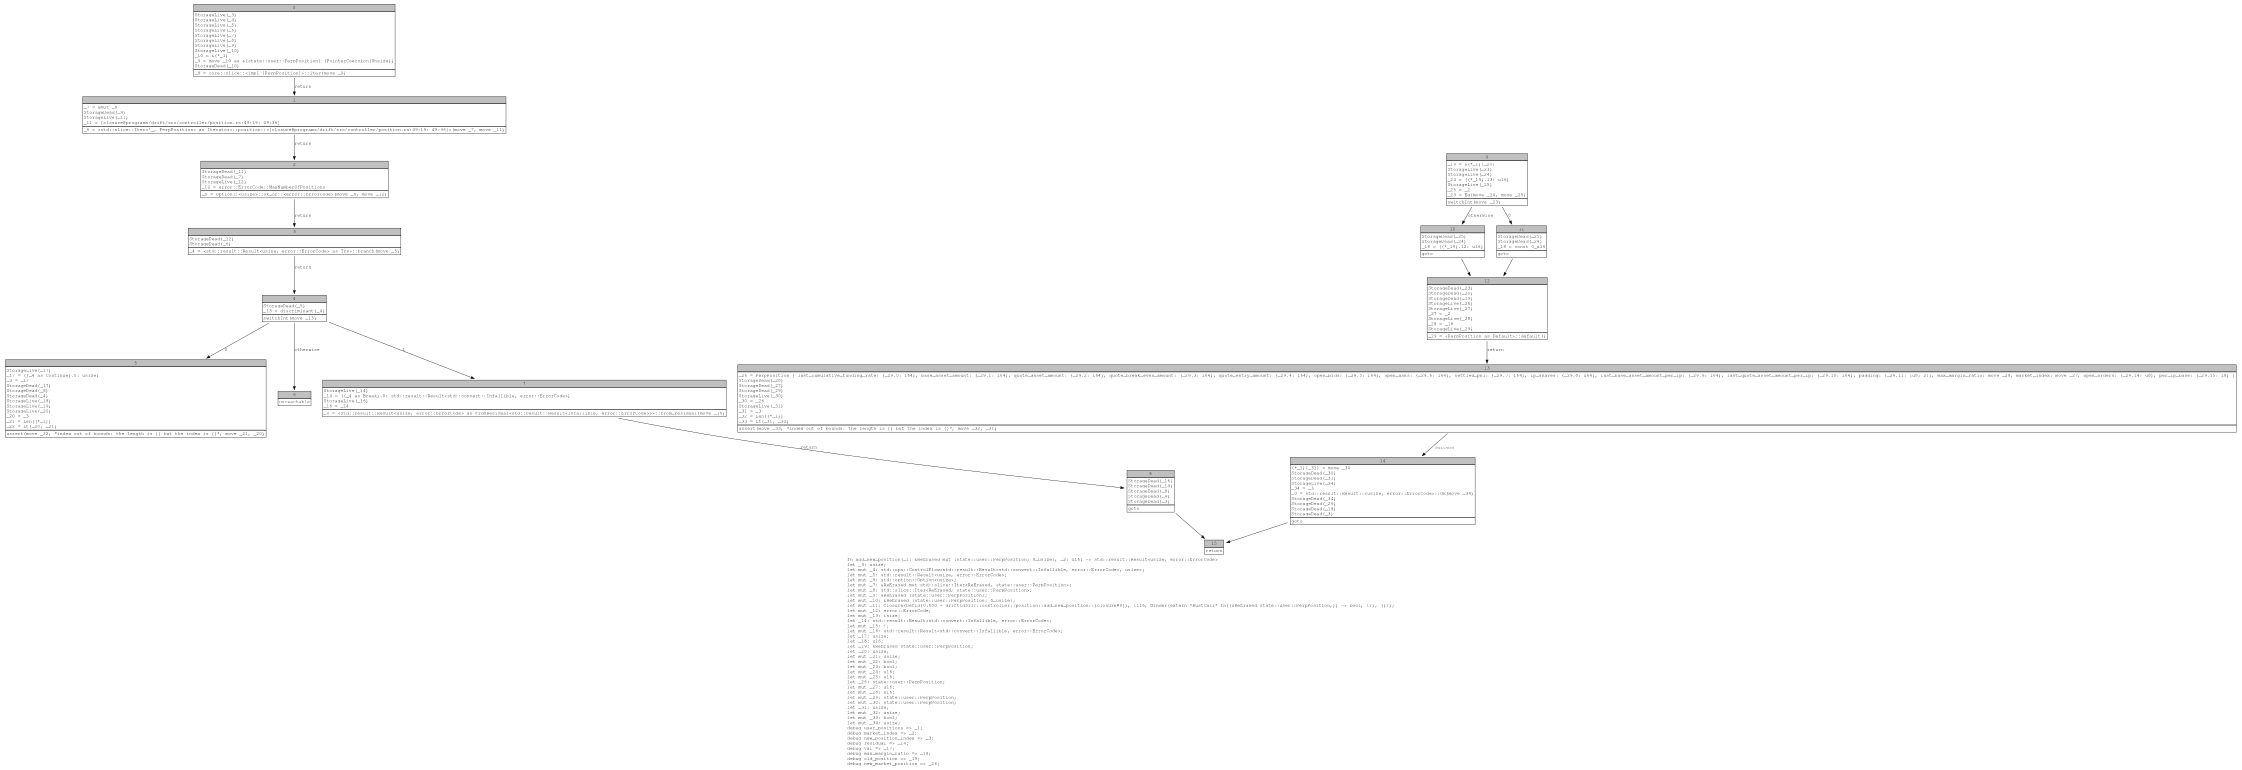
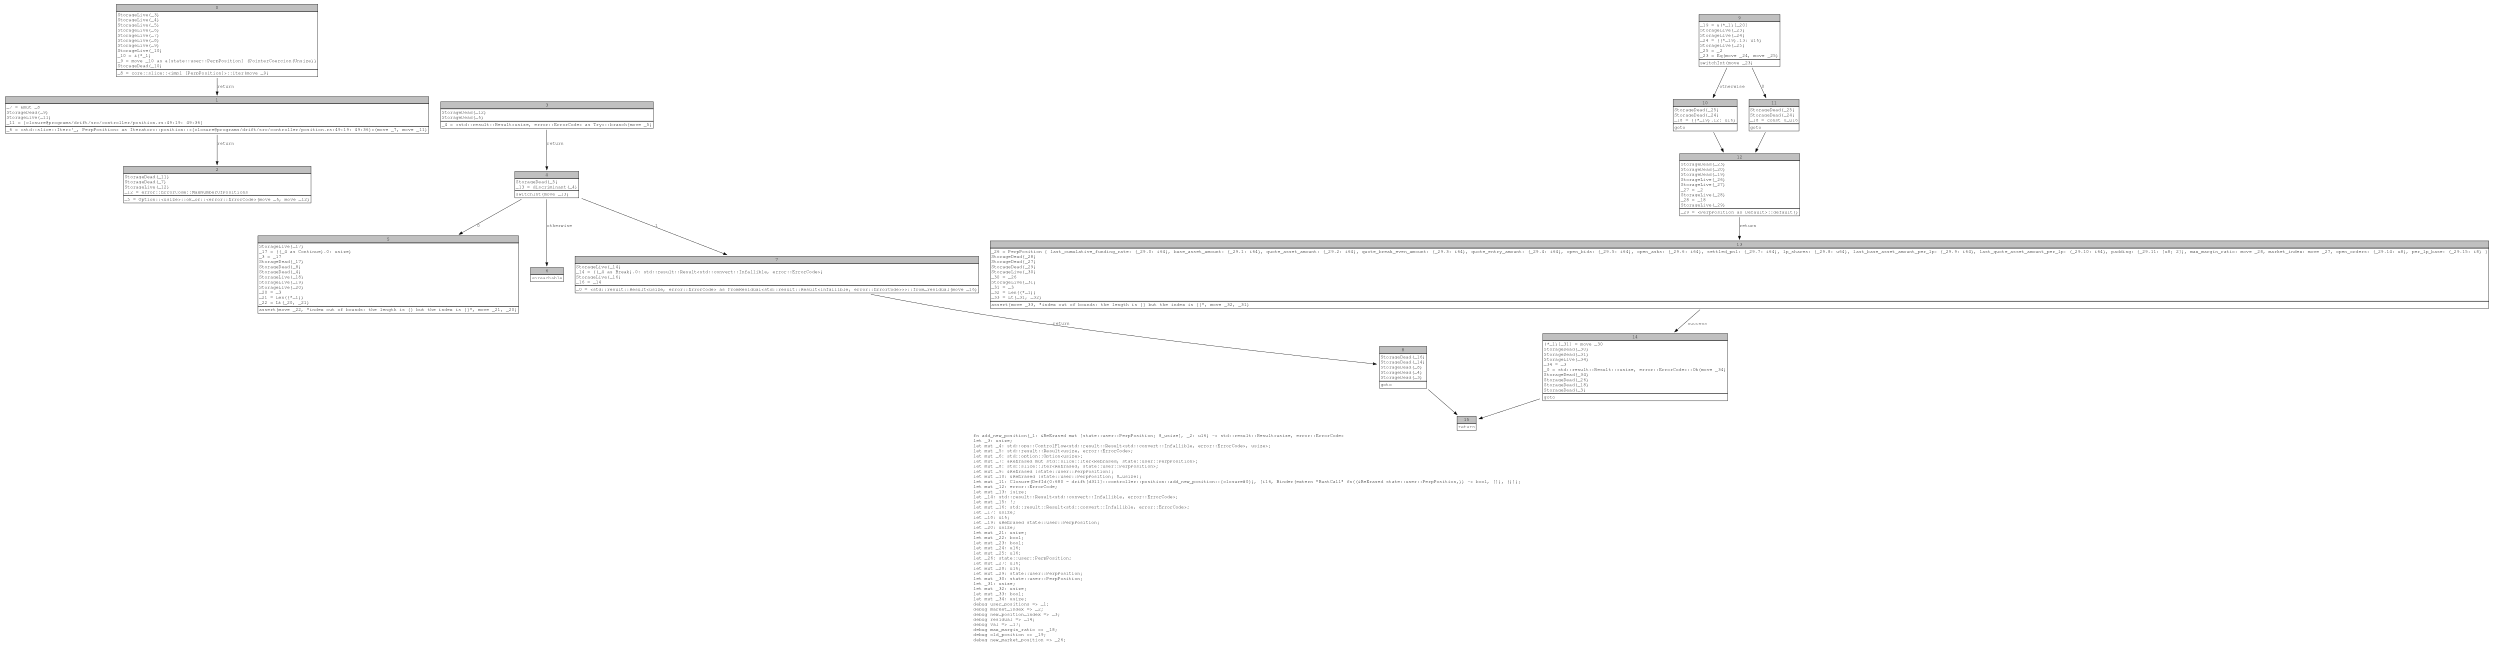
(294, 211) -> none
